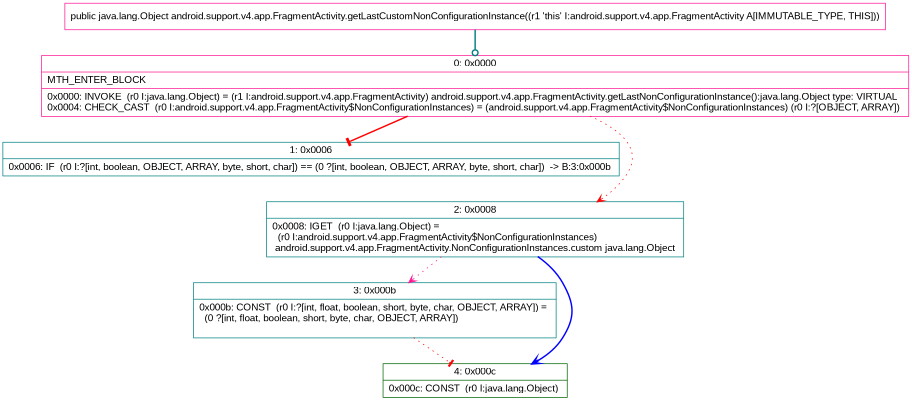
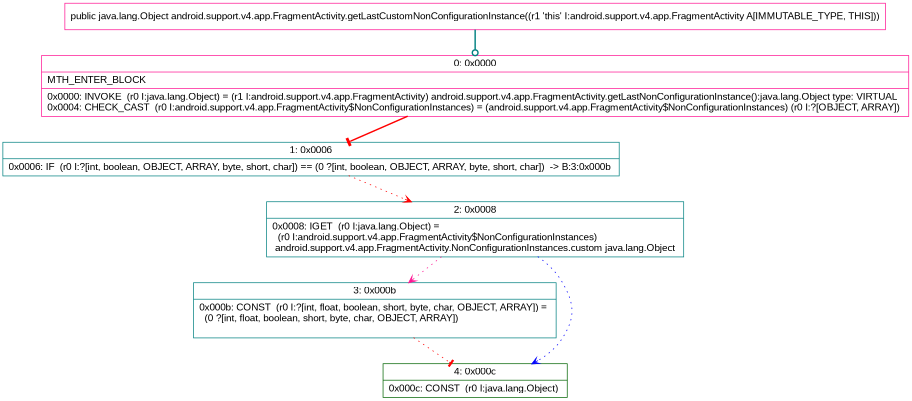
(631, 152) -> (377, 187)
(572, 309) -> (572, 309)
